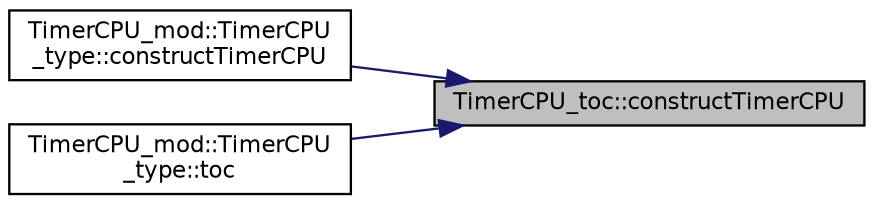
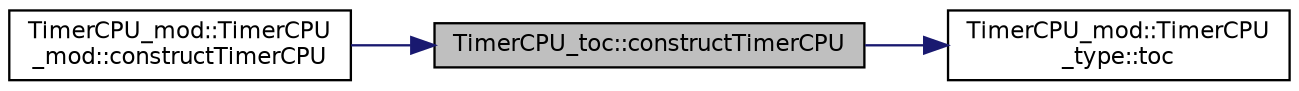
(180, 45) -> (180, 45)
(395, 134) -> (895, 45)
